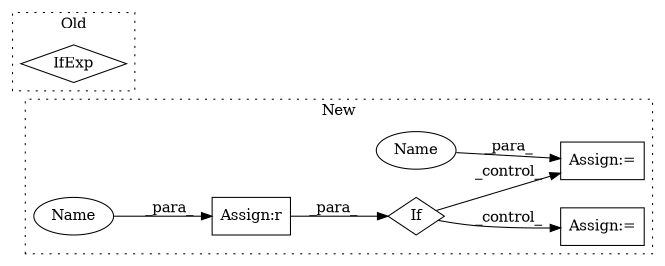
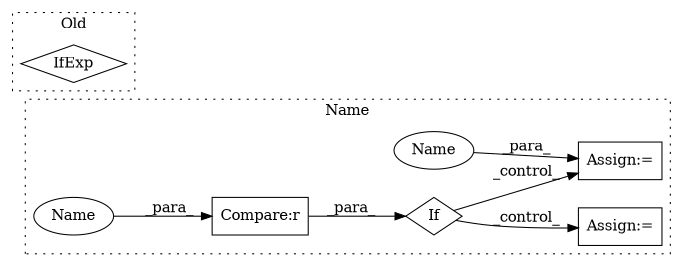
(339, 111) -> (348, 111)
(251, 216) -> (260, 216)
